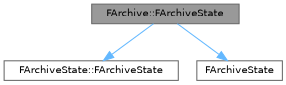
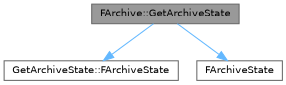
(165, 14) -> (165, 14)
(91, 71) -> (91, 71)
